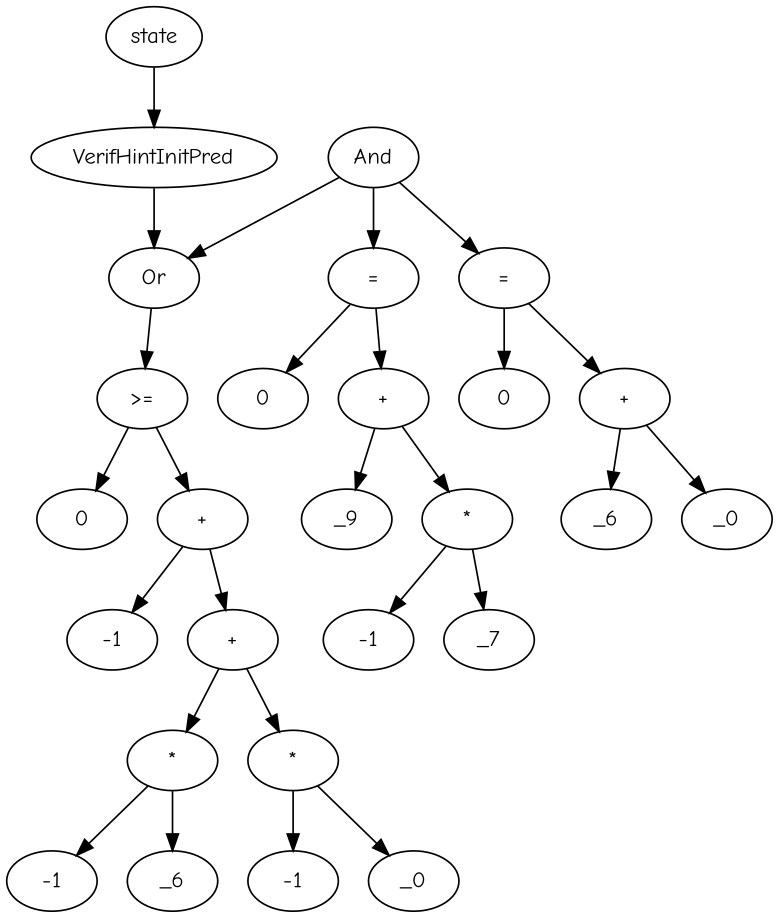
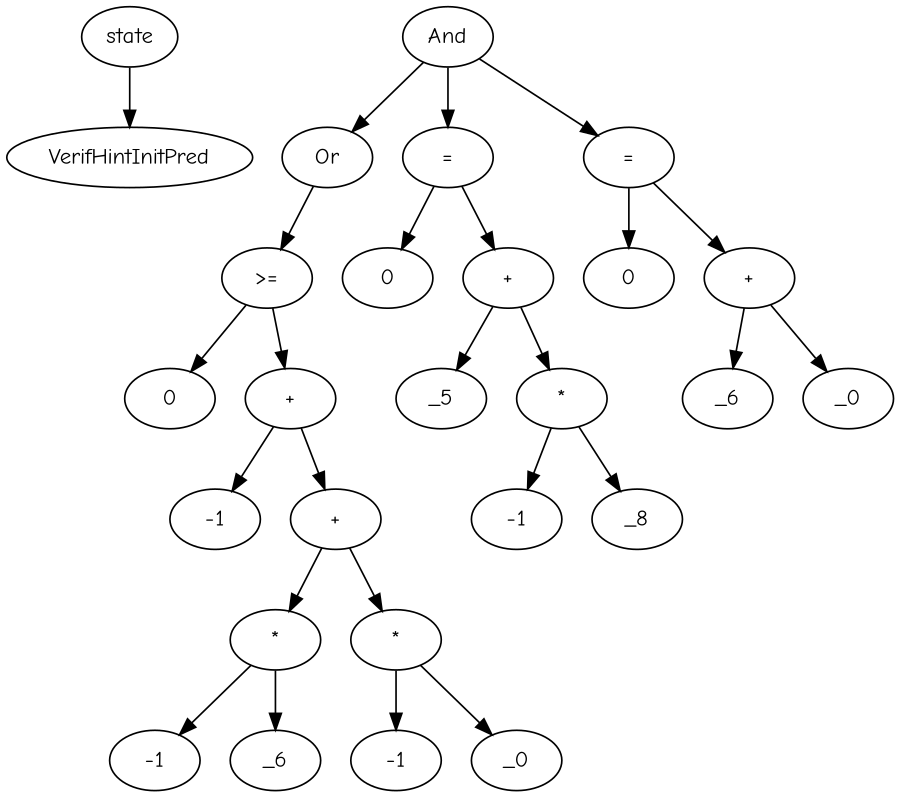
(154, 210) -> none
(347, 519) -> (441, 399)
(489, 640) -> (637, 519)
